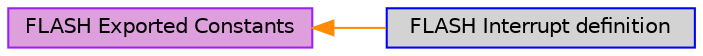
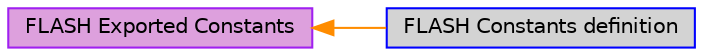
(541, 28) -> (541, 28)
